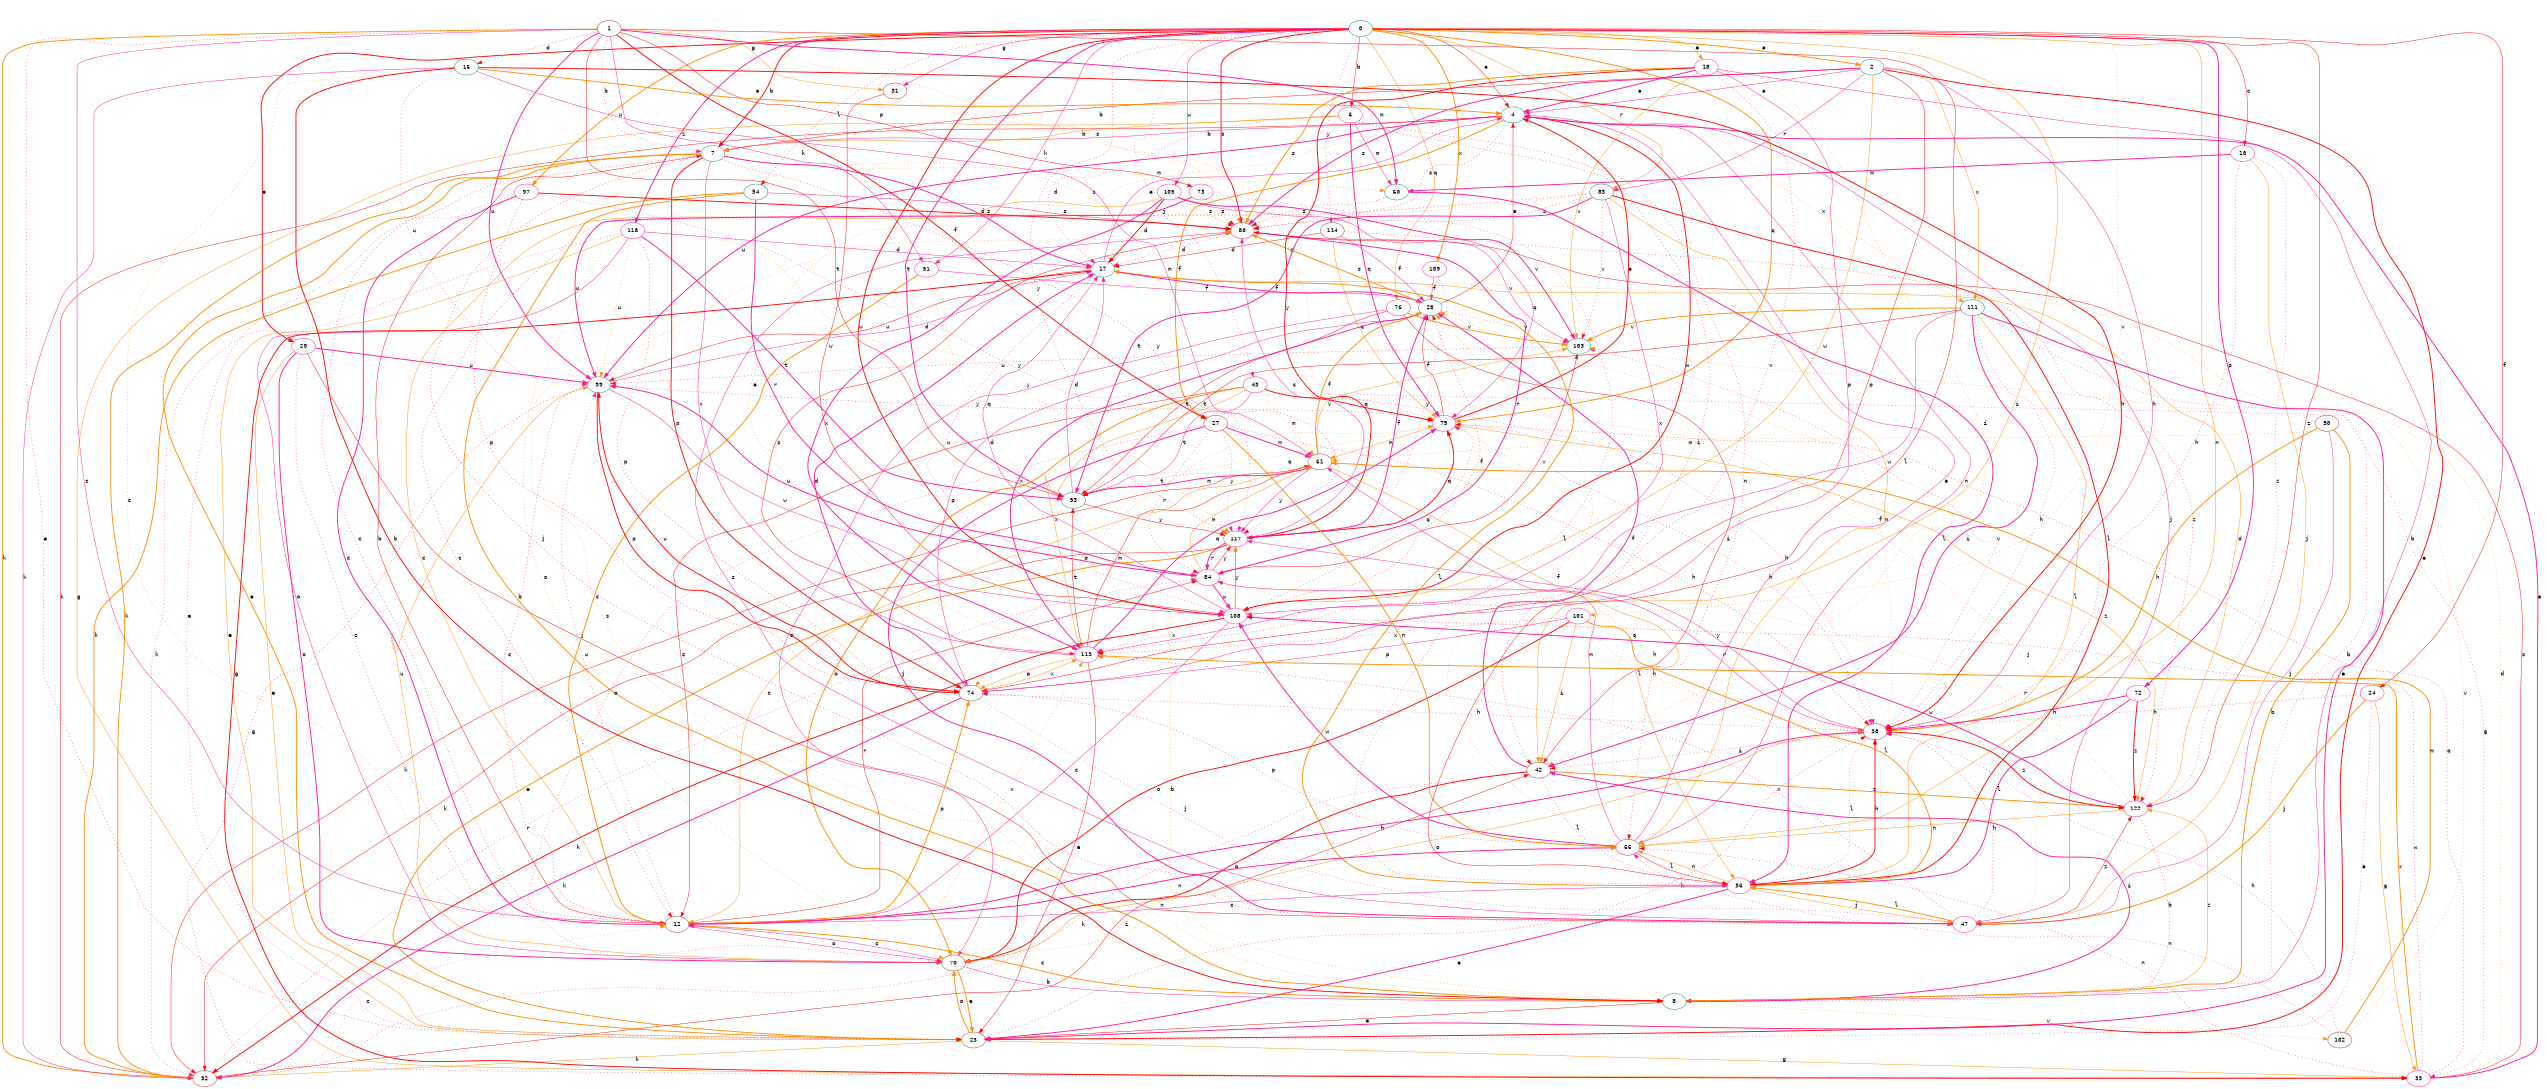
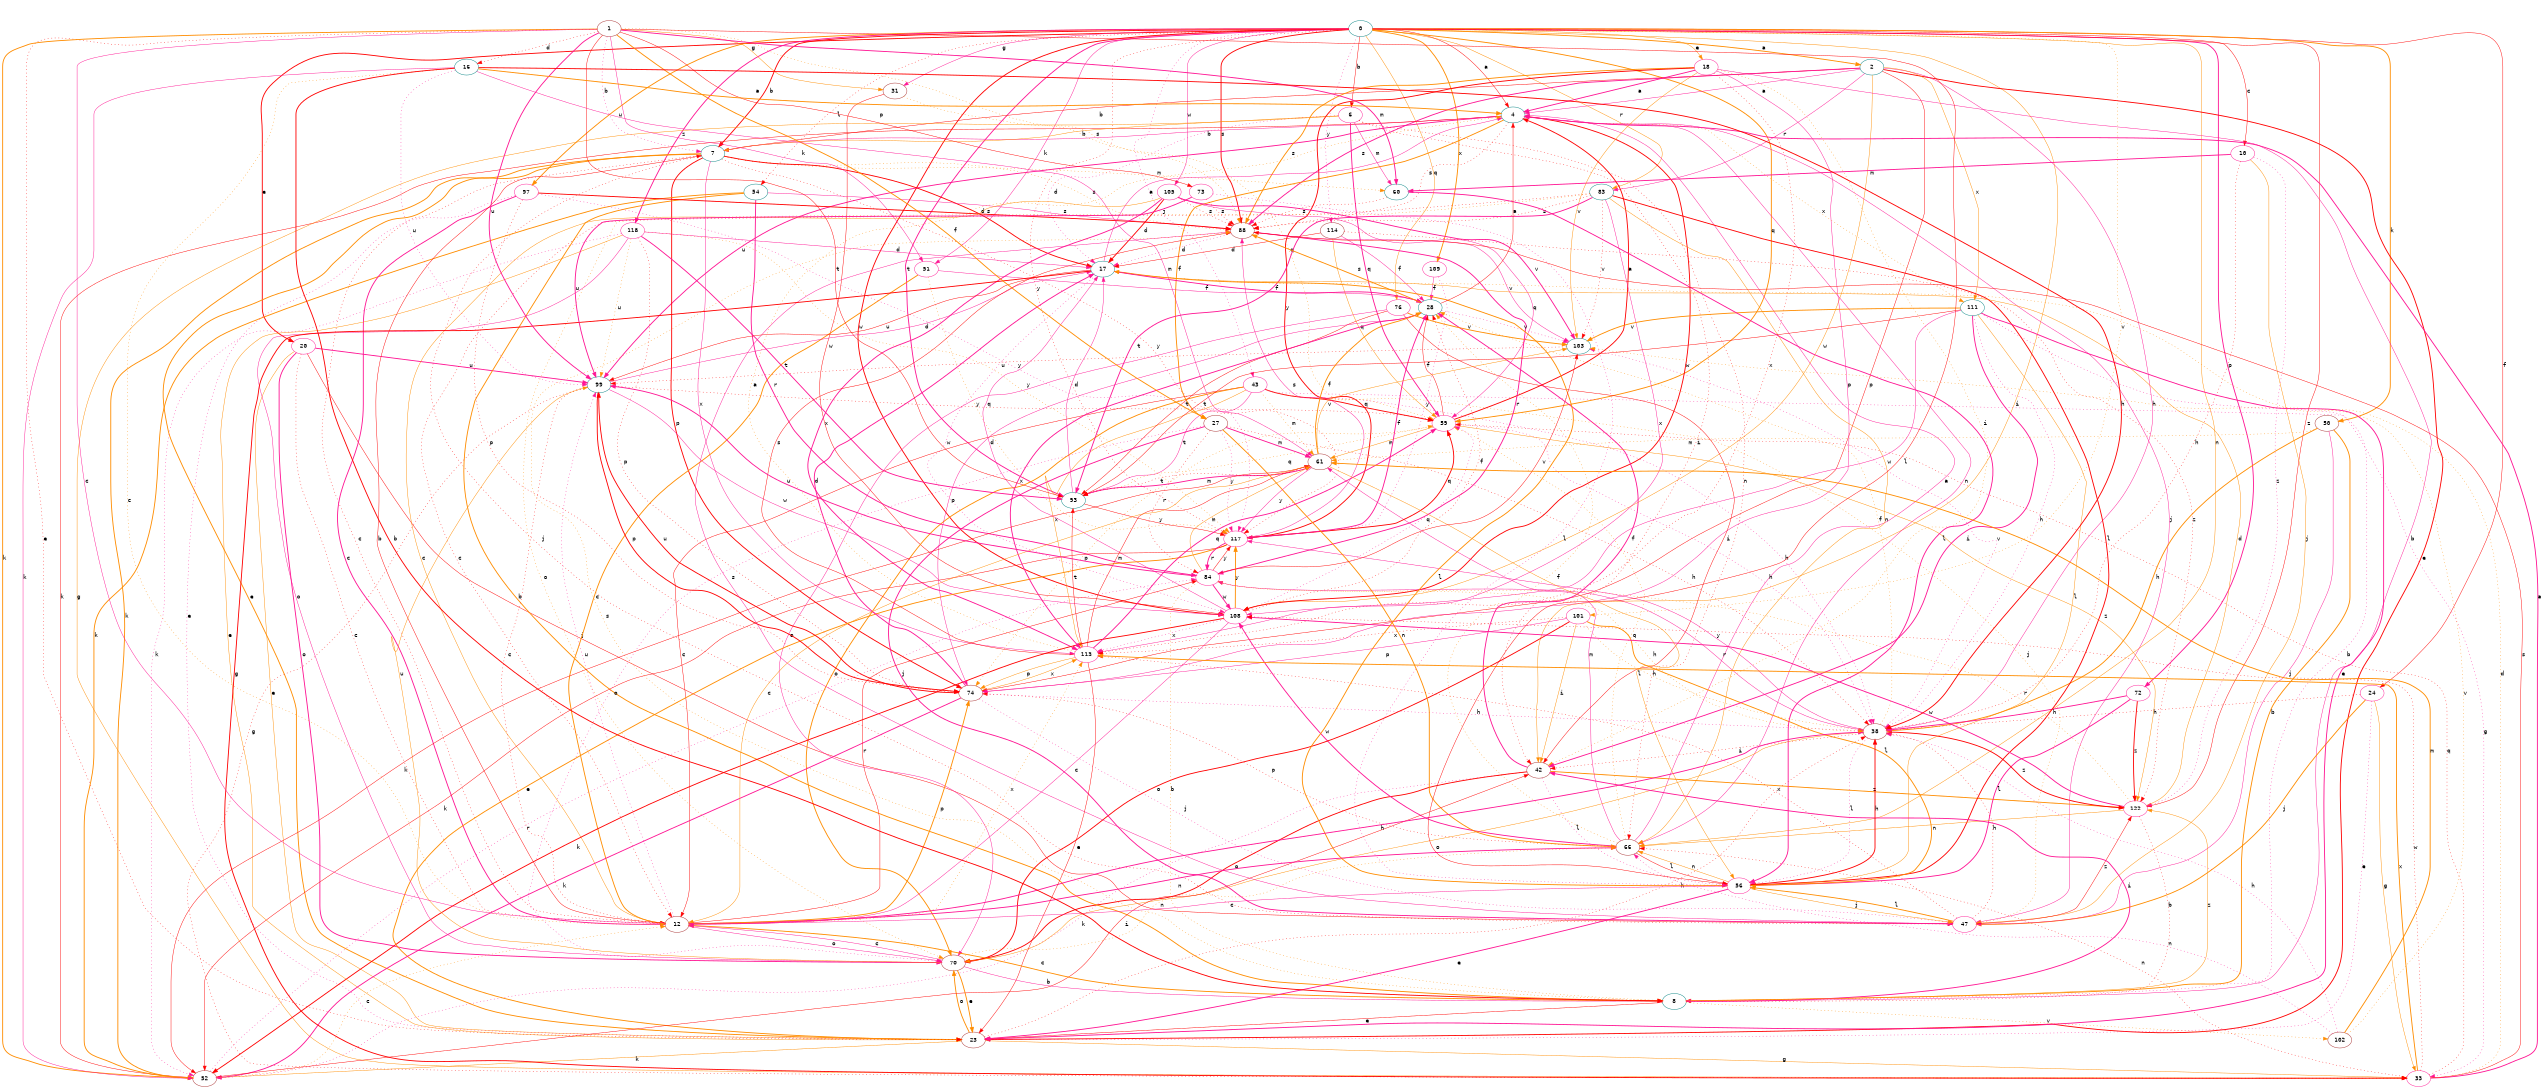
none -> (2389, 60)
(904, 184) -> (904, 184)
(946, 233) -> (946, 233)
(1444, 423) -> (1444, 423)
